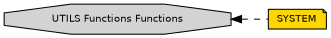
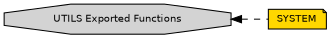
(118, 19) -> (118, 19)
